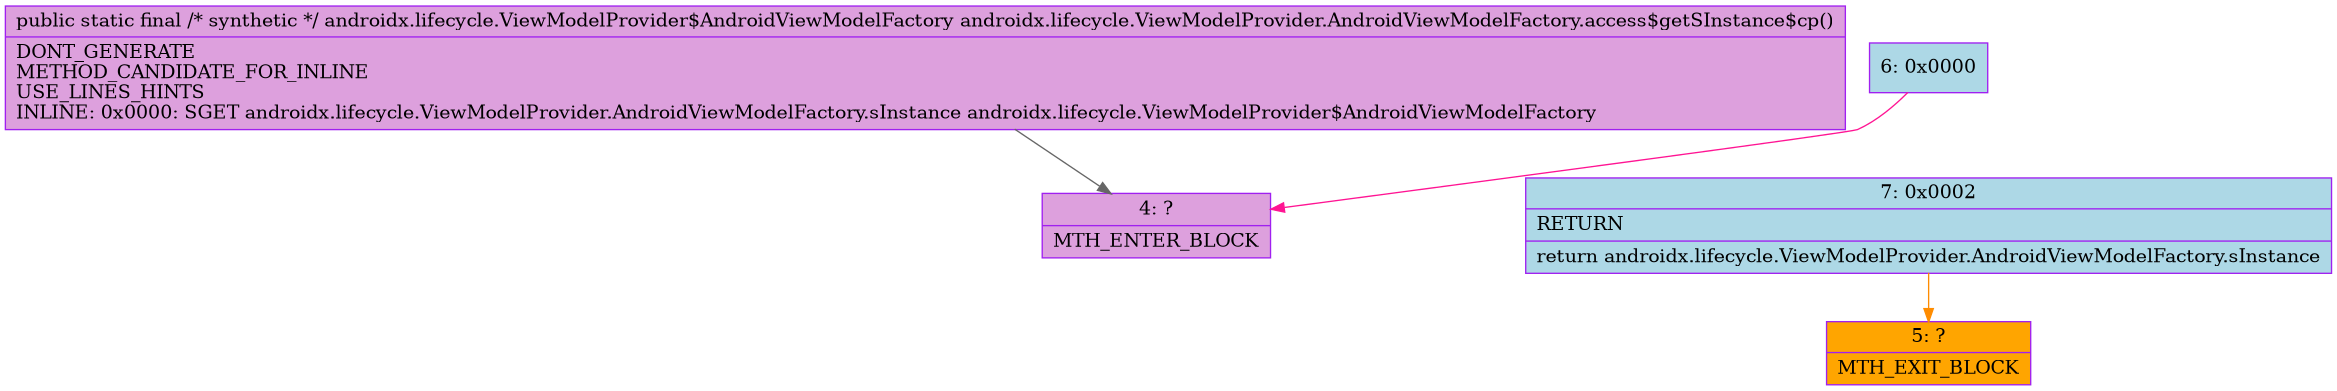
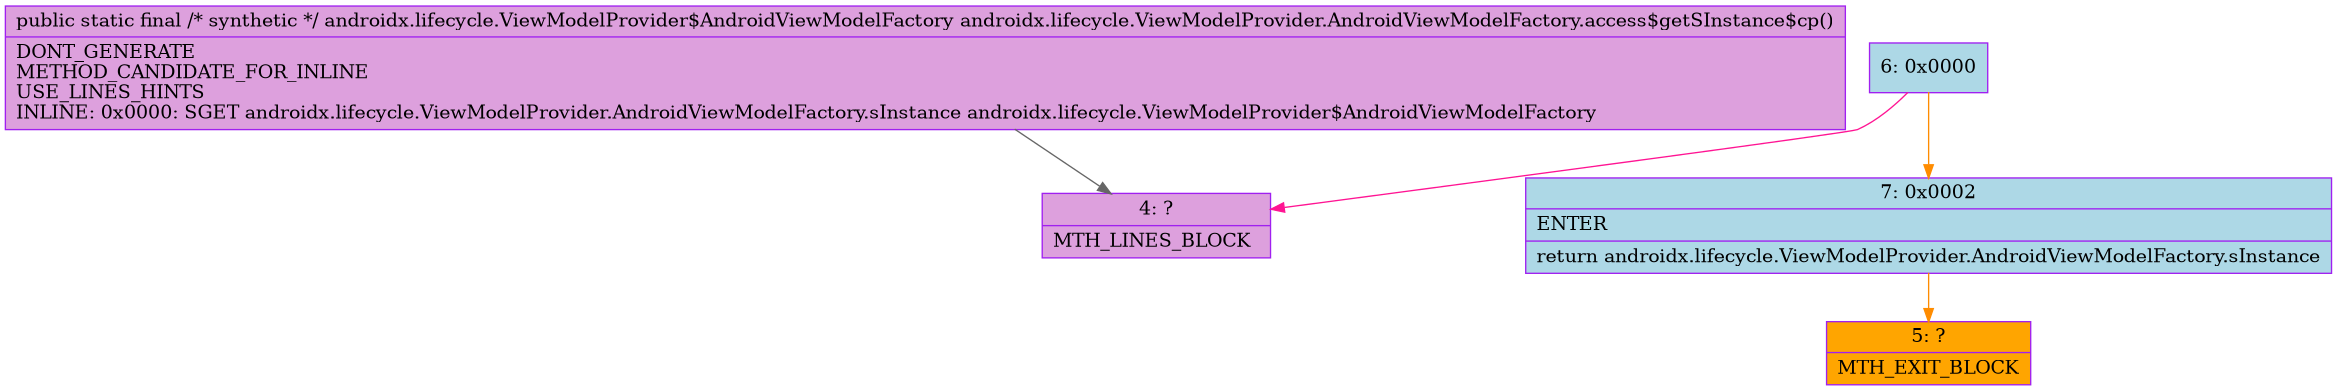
none -> (1929, 128)
(1580, 224) -> (1572, 224)
(1156, 241) -> (1152, 241)
